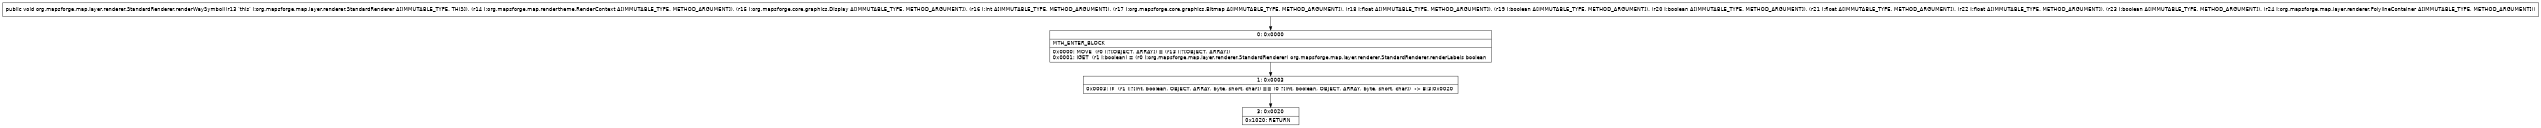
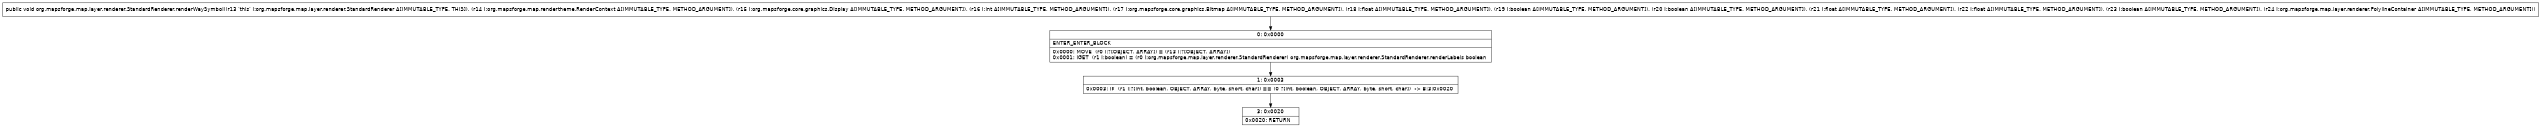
(1079, 43) -> (1082, 43)
(1271, 120) -> (1271, 120)
